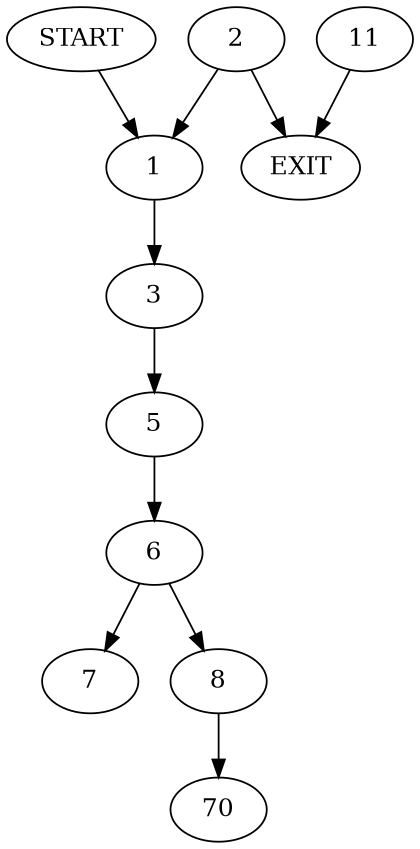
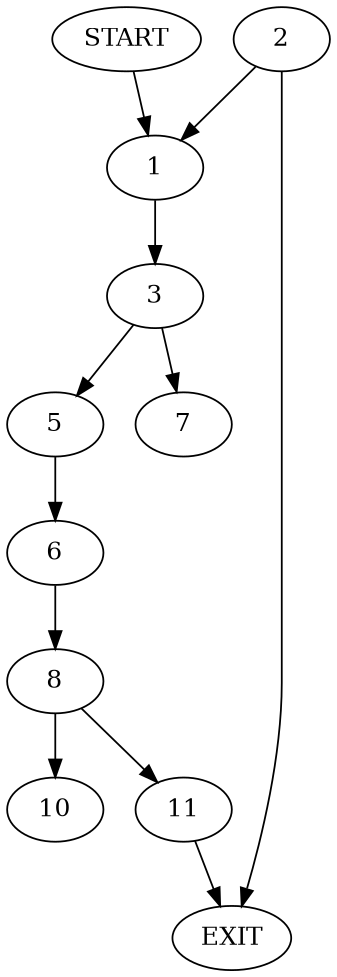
(126, 609) -> (167, 351)
none -> (113, 739)
(219, 810) -> (55, 810)
